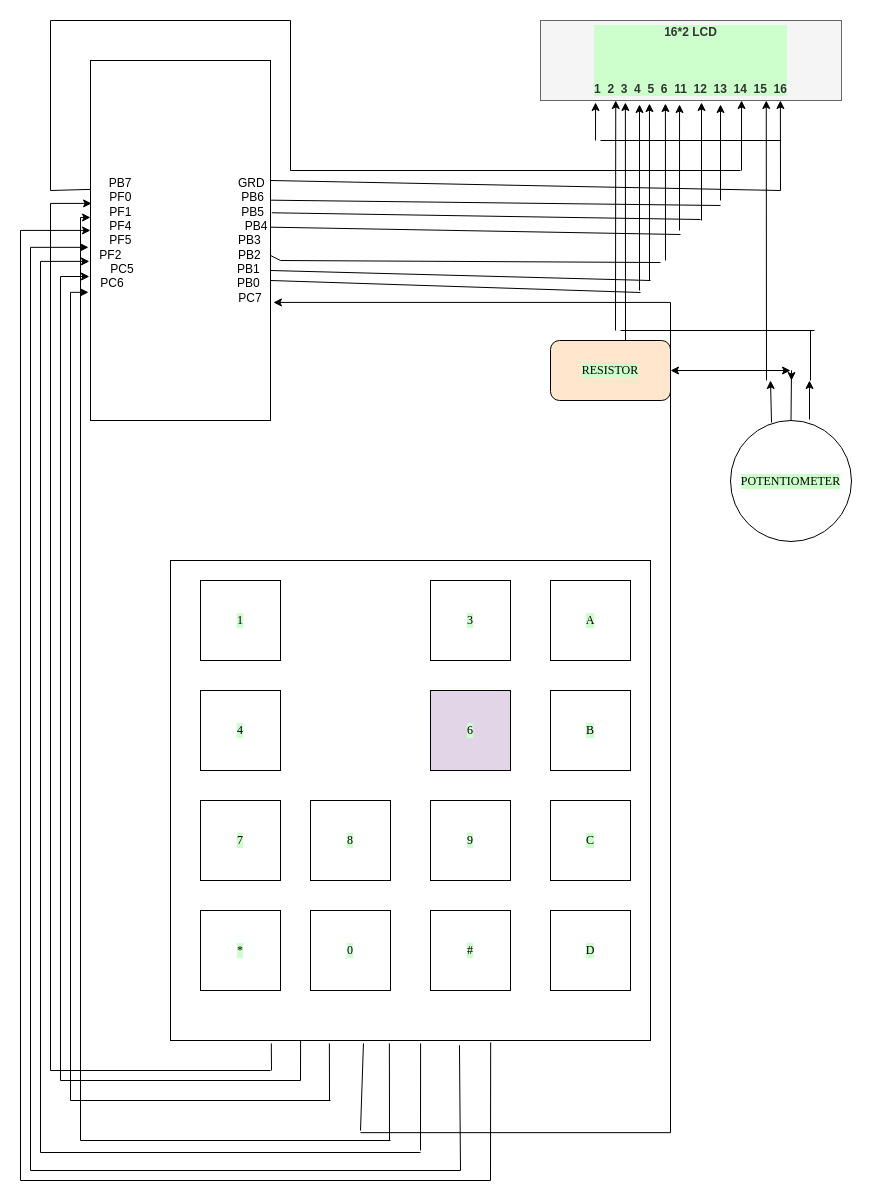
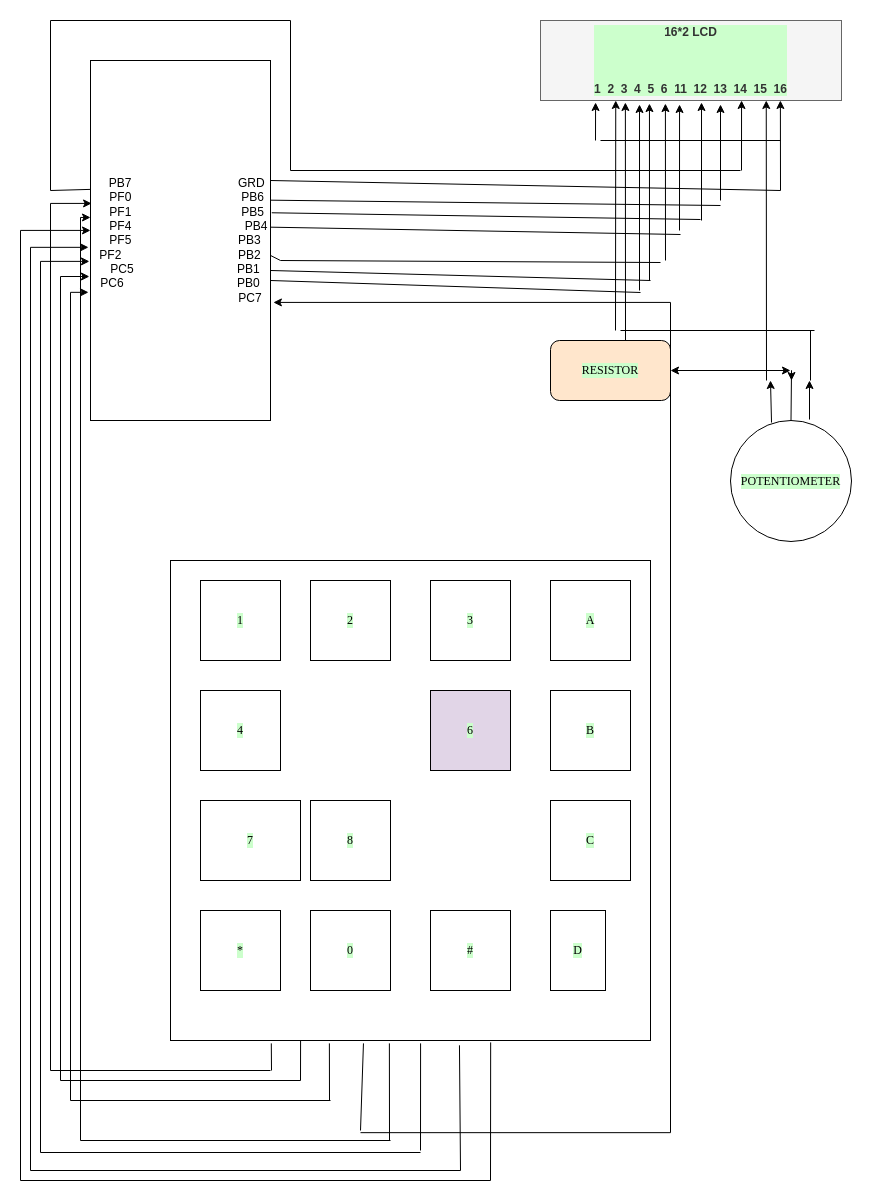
none -> (351, 621)
(241, 841) -> (251, 841)
(471, 841) -> none
(591, 951) -> (578, 951)
